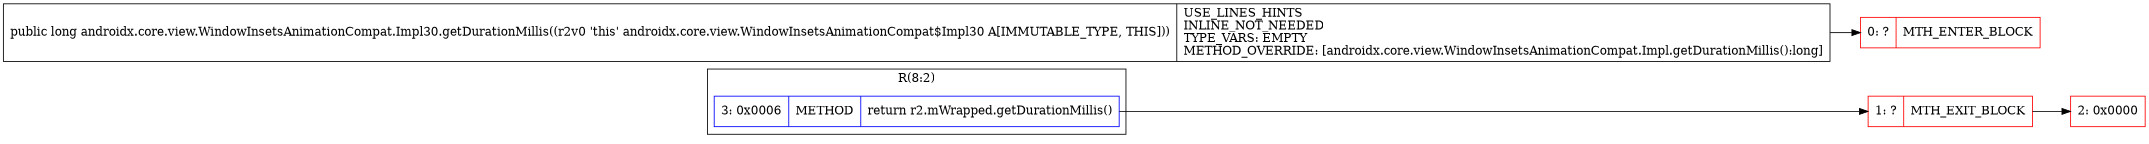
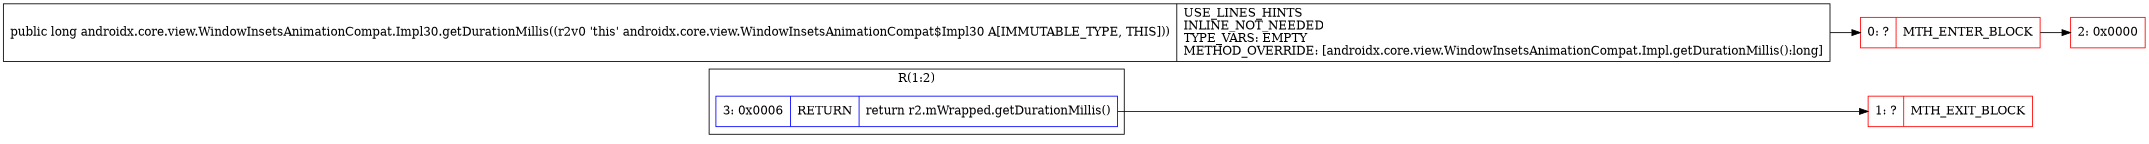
(917, 79) -> (917, 79)
(825, 111) -> (825, 111)
(2047, 111) -> (2051, 33)
